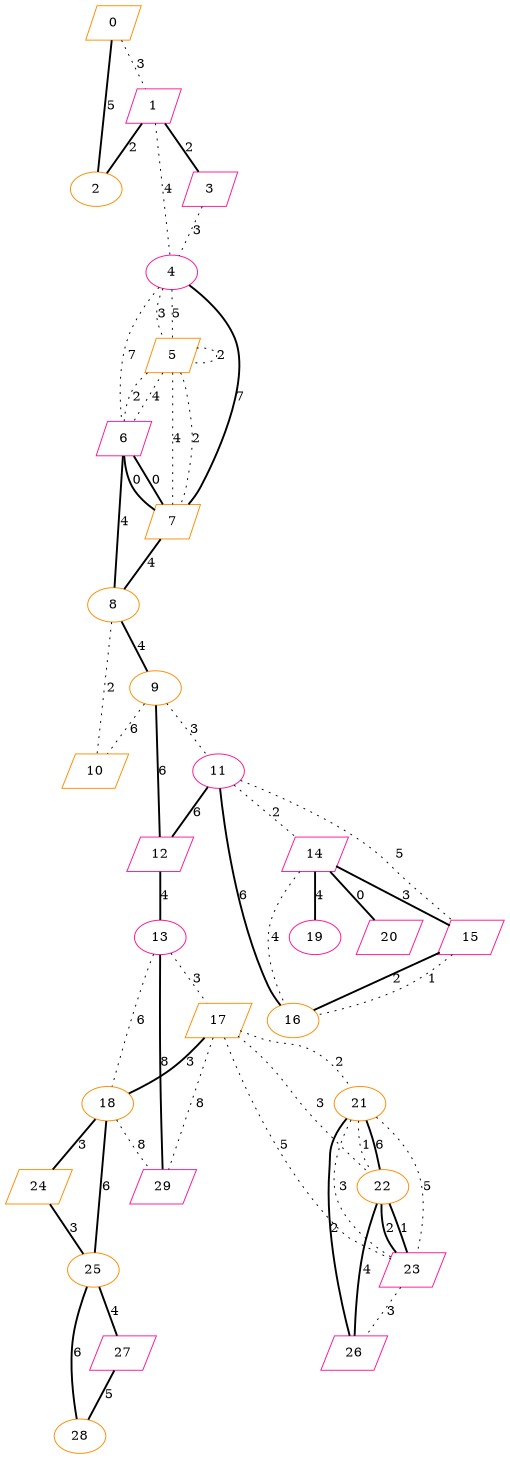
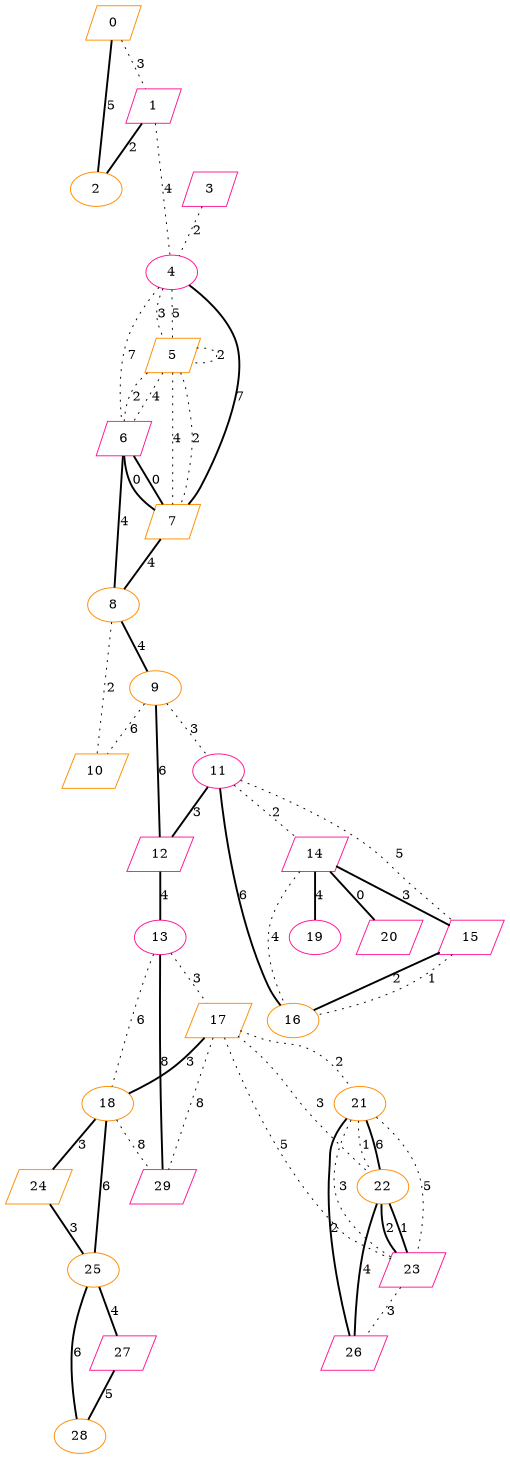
(182, 148) -> none
(198, 231) -> (198, 231)
(198, 813) -> (198, 813)
